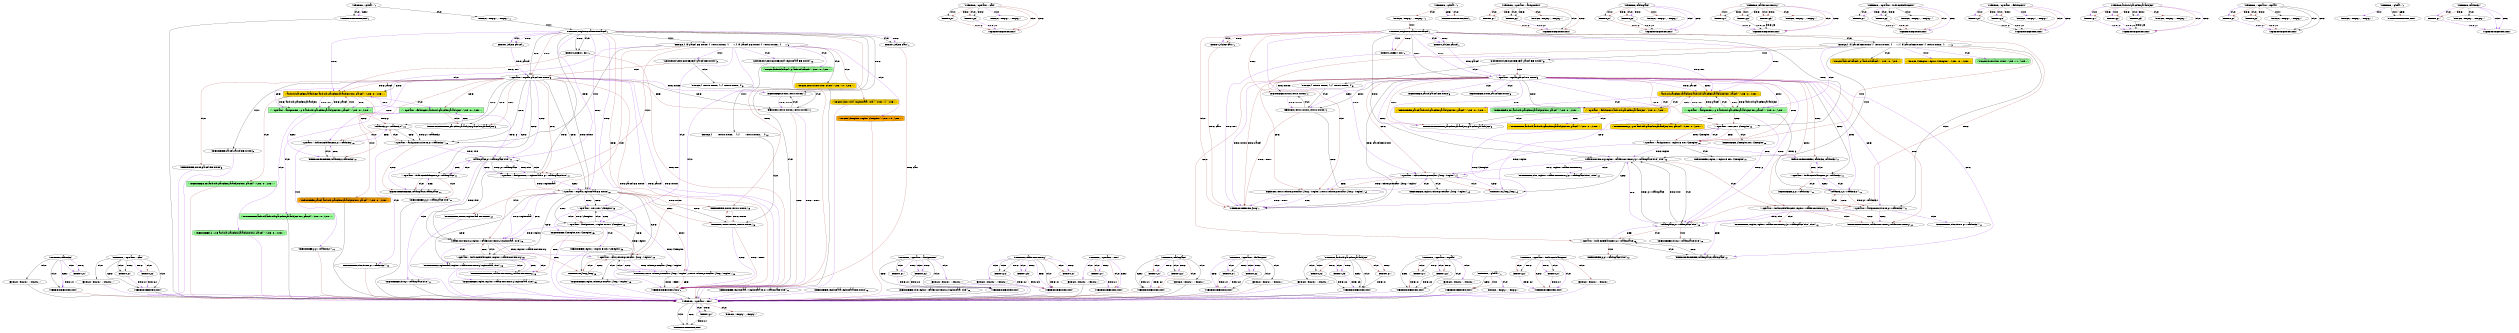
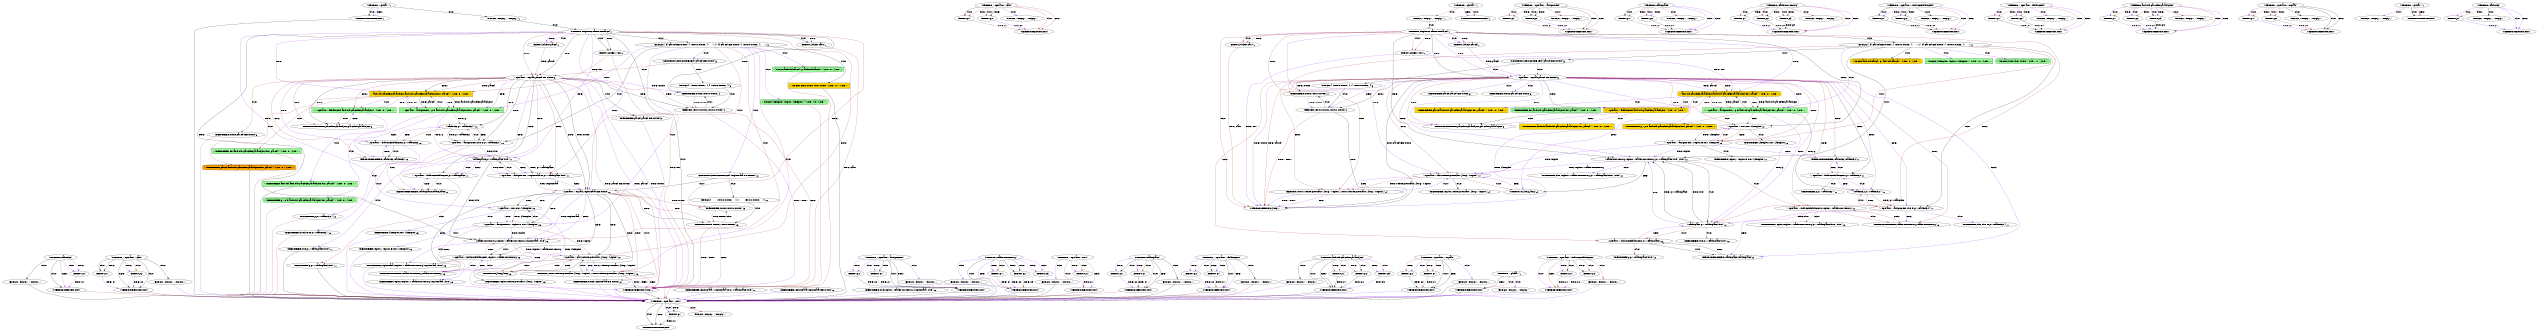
(1939, 61) -> (1959, 61)
(826, 86) -> (819, 86)
(865, 102) -> none
(870, 118) -> (794, 102)
none -> (666, 186)
